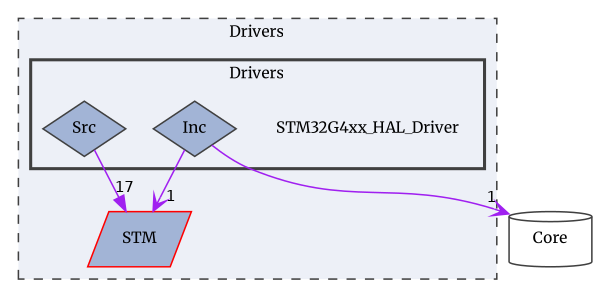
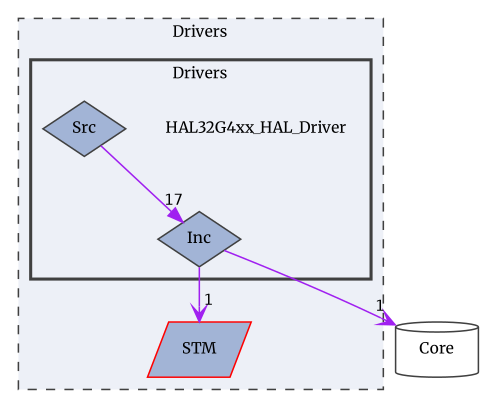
(368, 129) -> (256, 129)
(109, 179) -> (136, 179)
